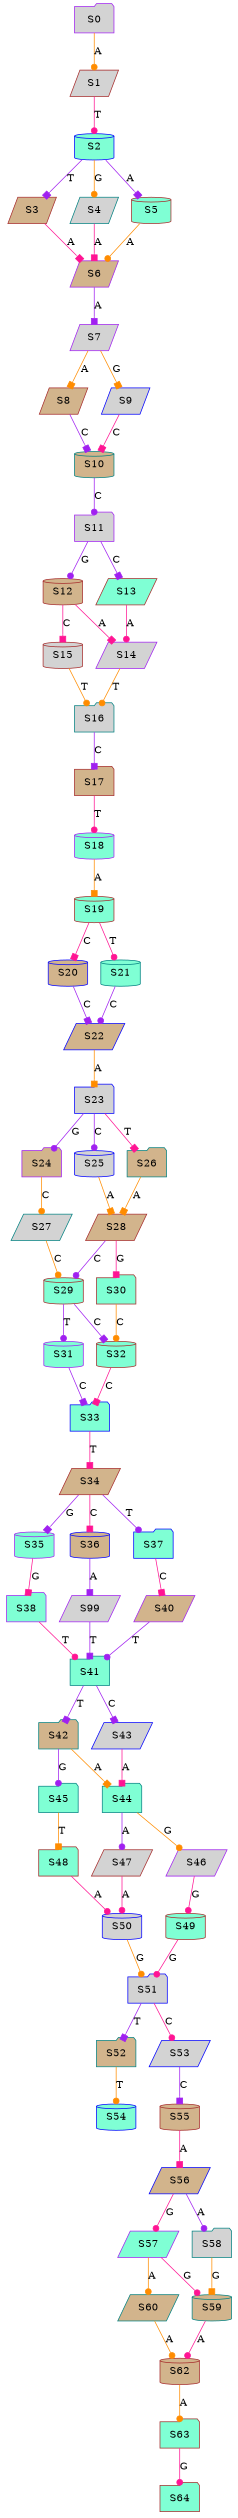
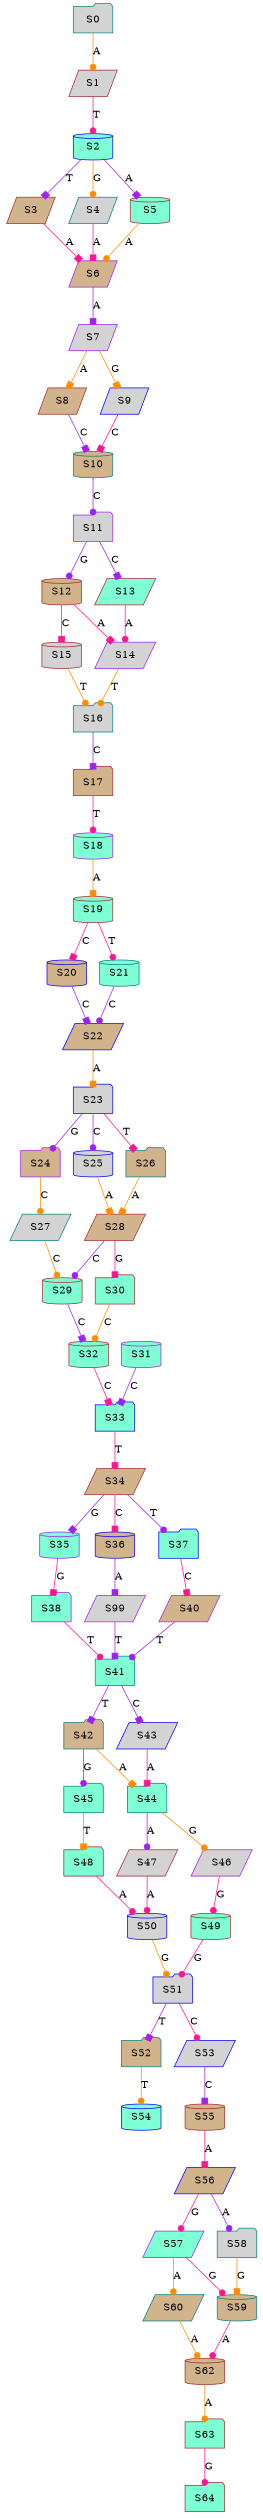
(94, 20) -> (93, 20)
(64, 1320) -> none
